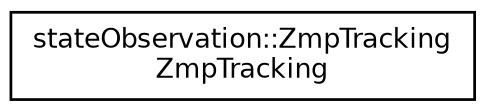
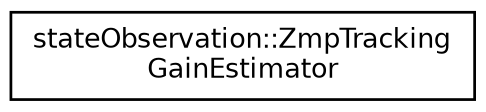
(243, 56) -> (243, 56)
